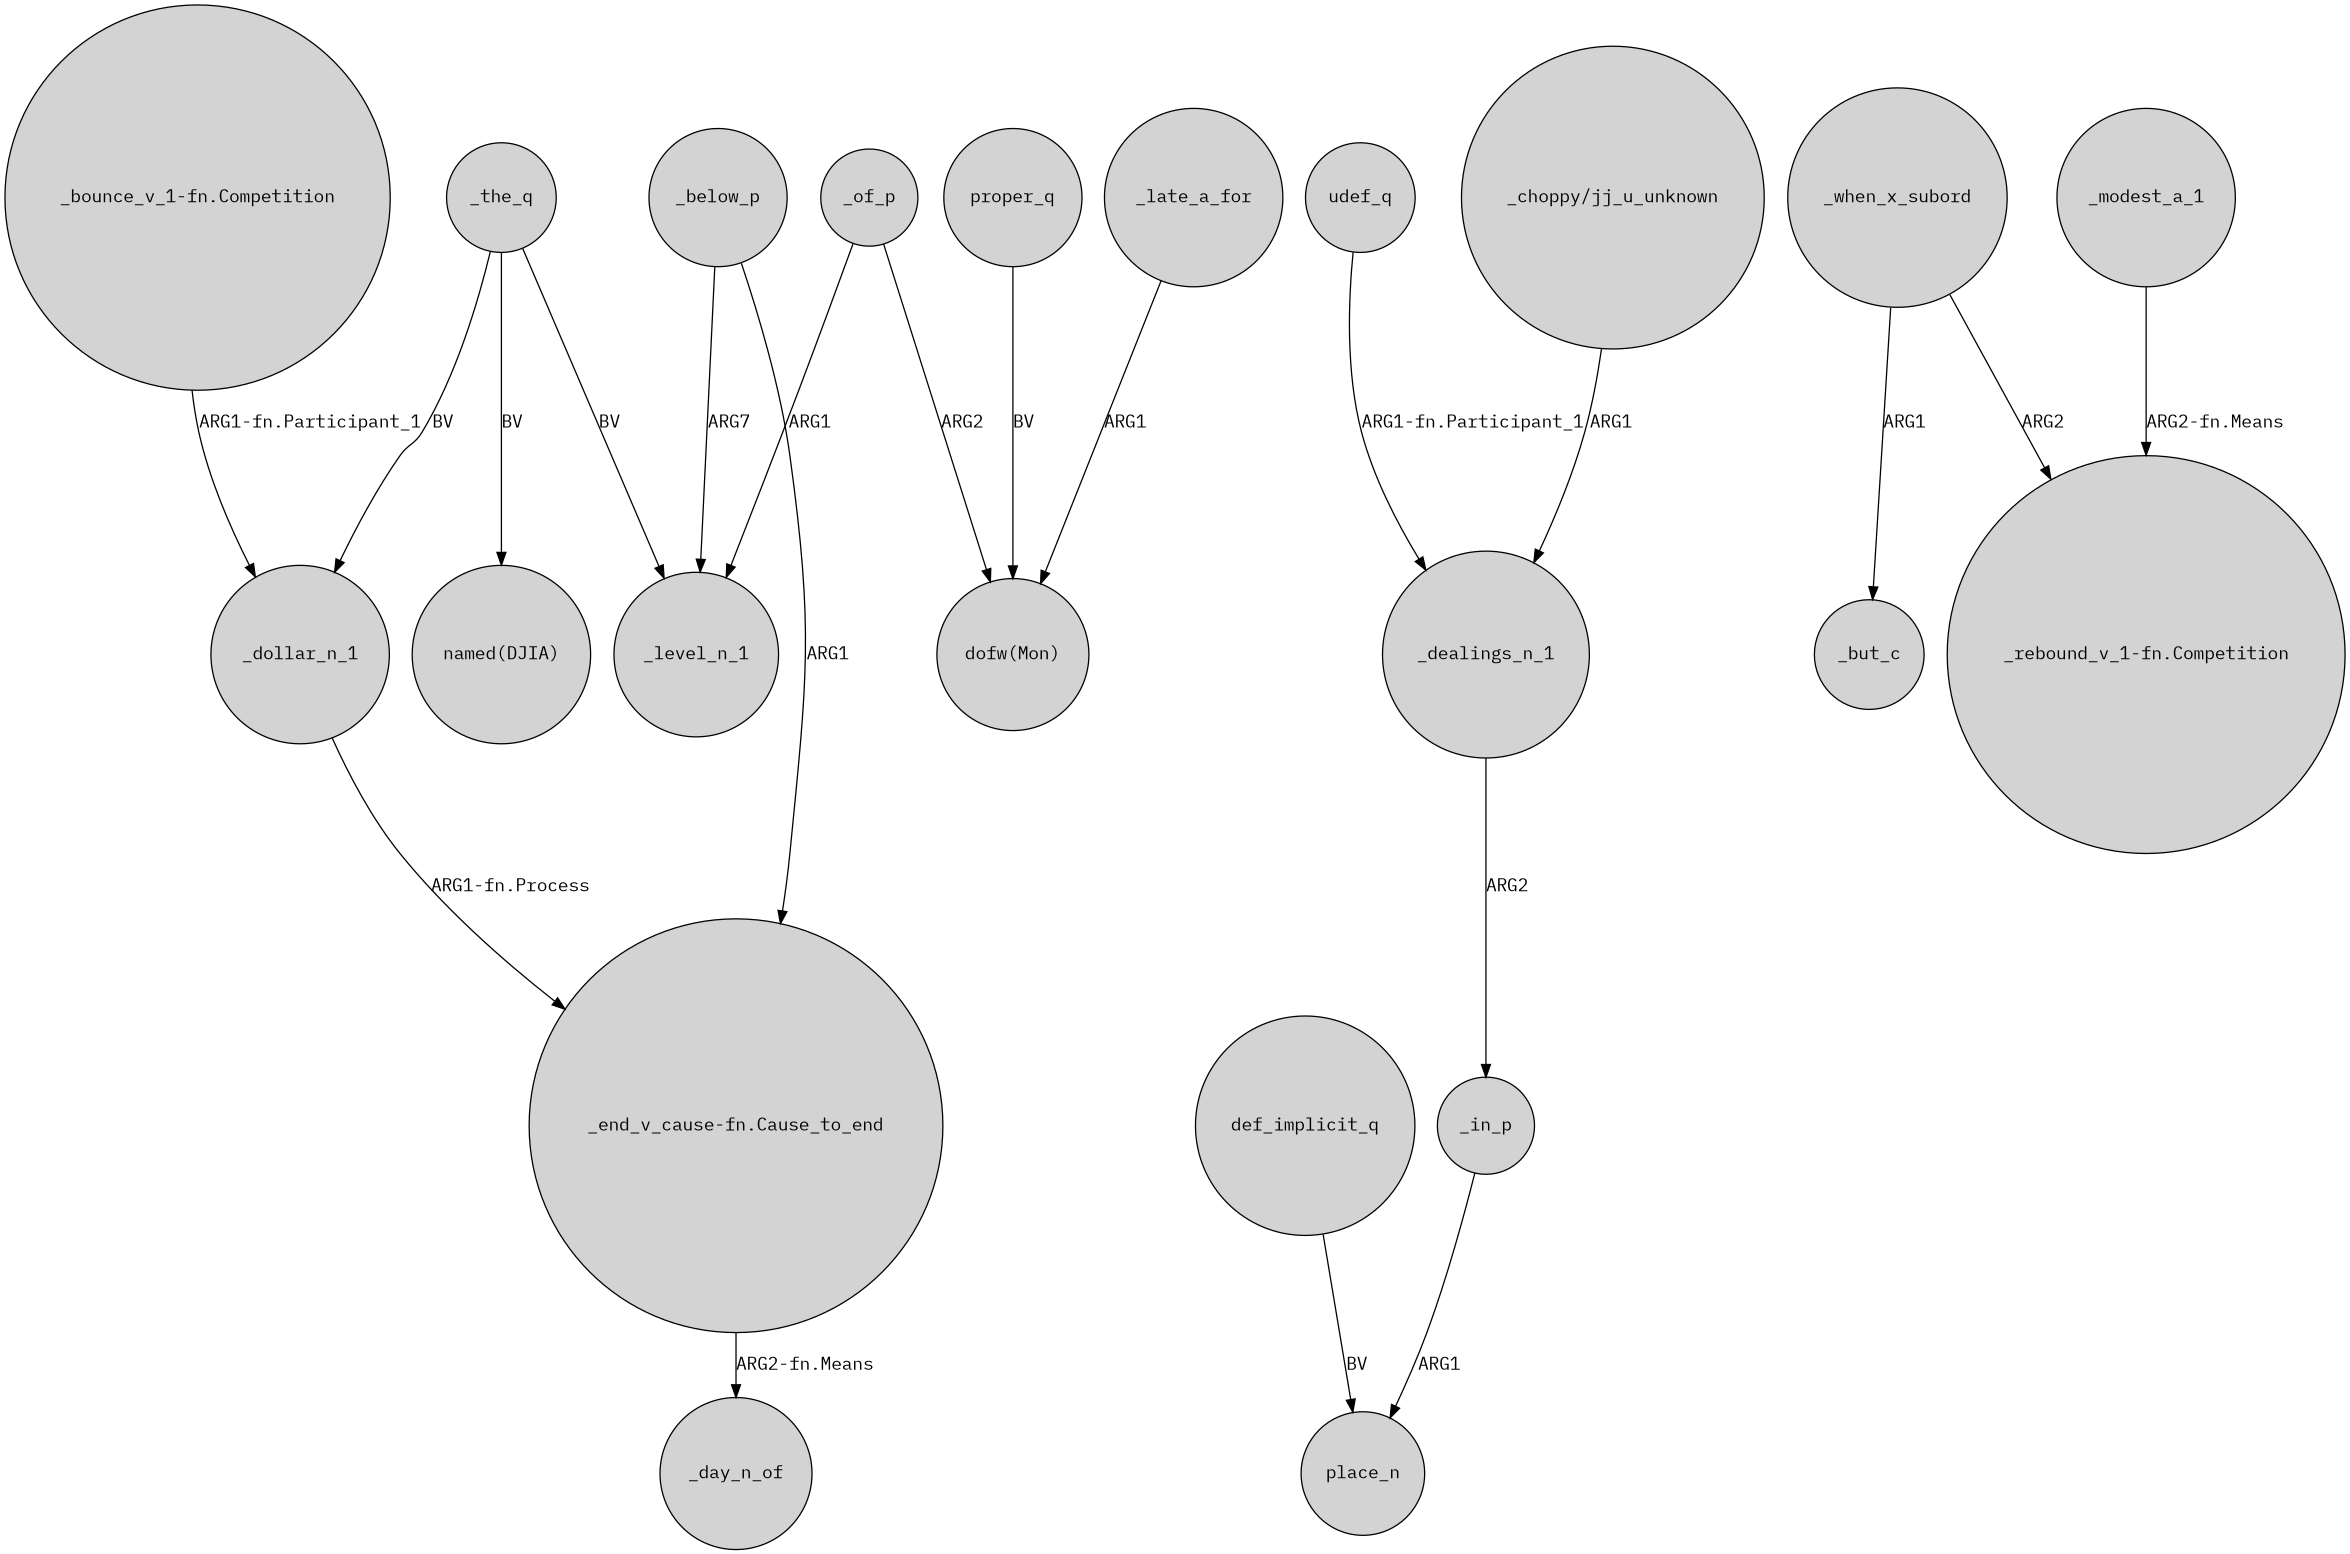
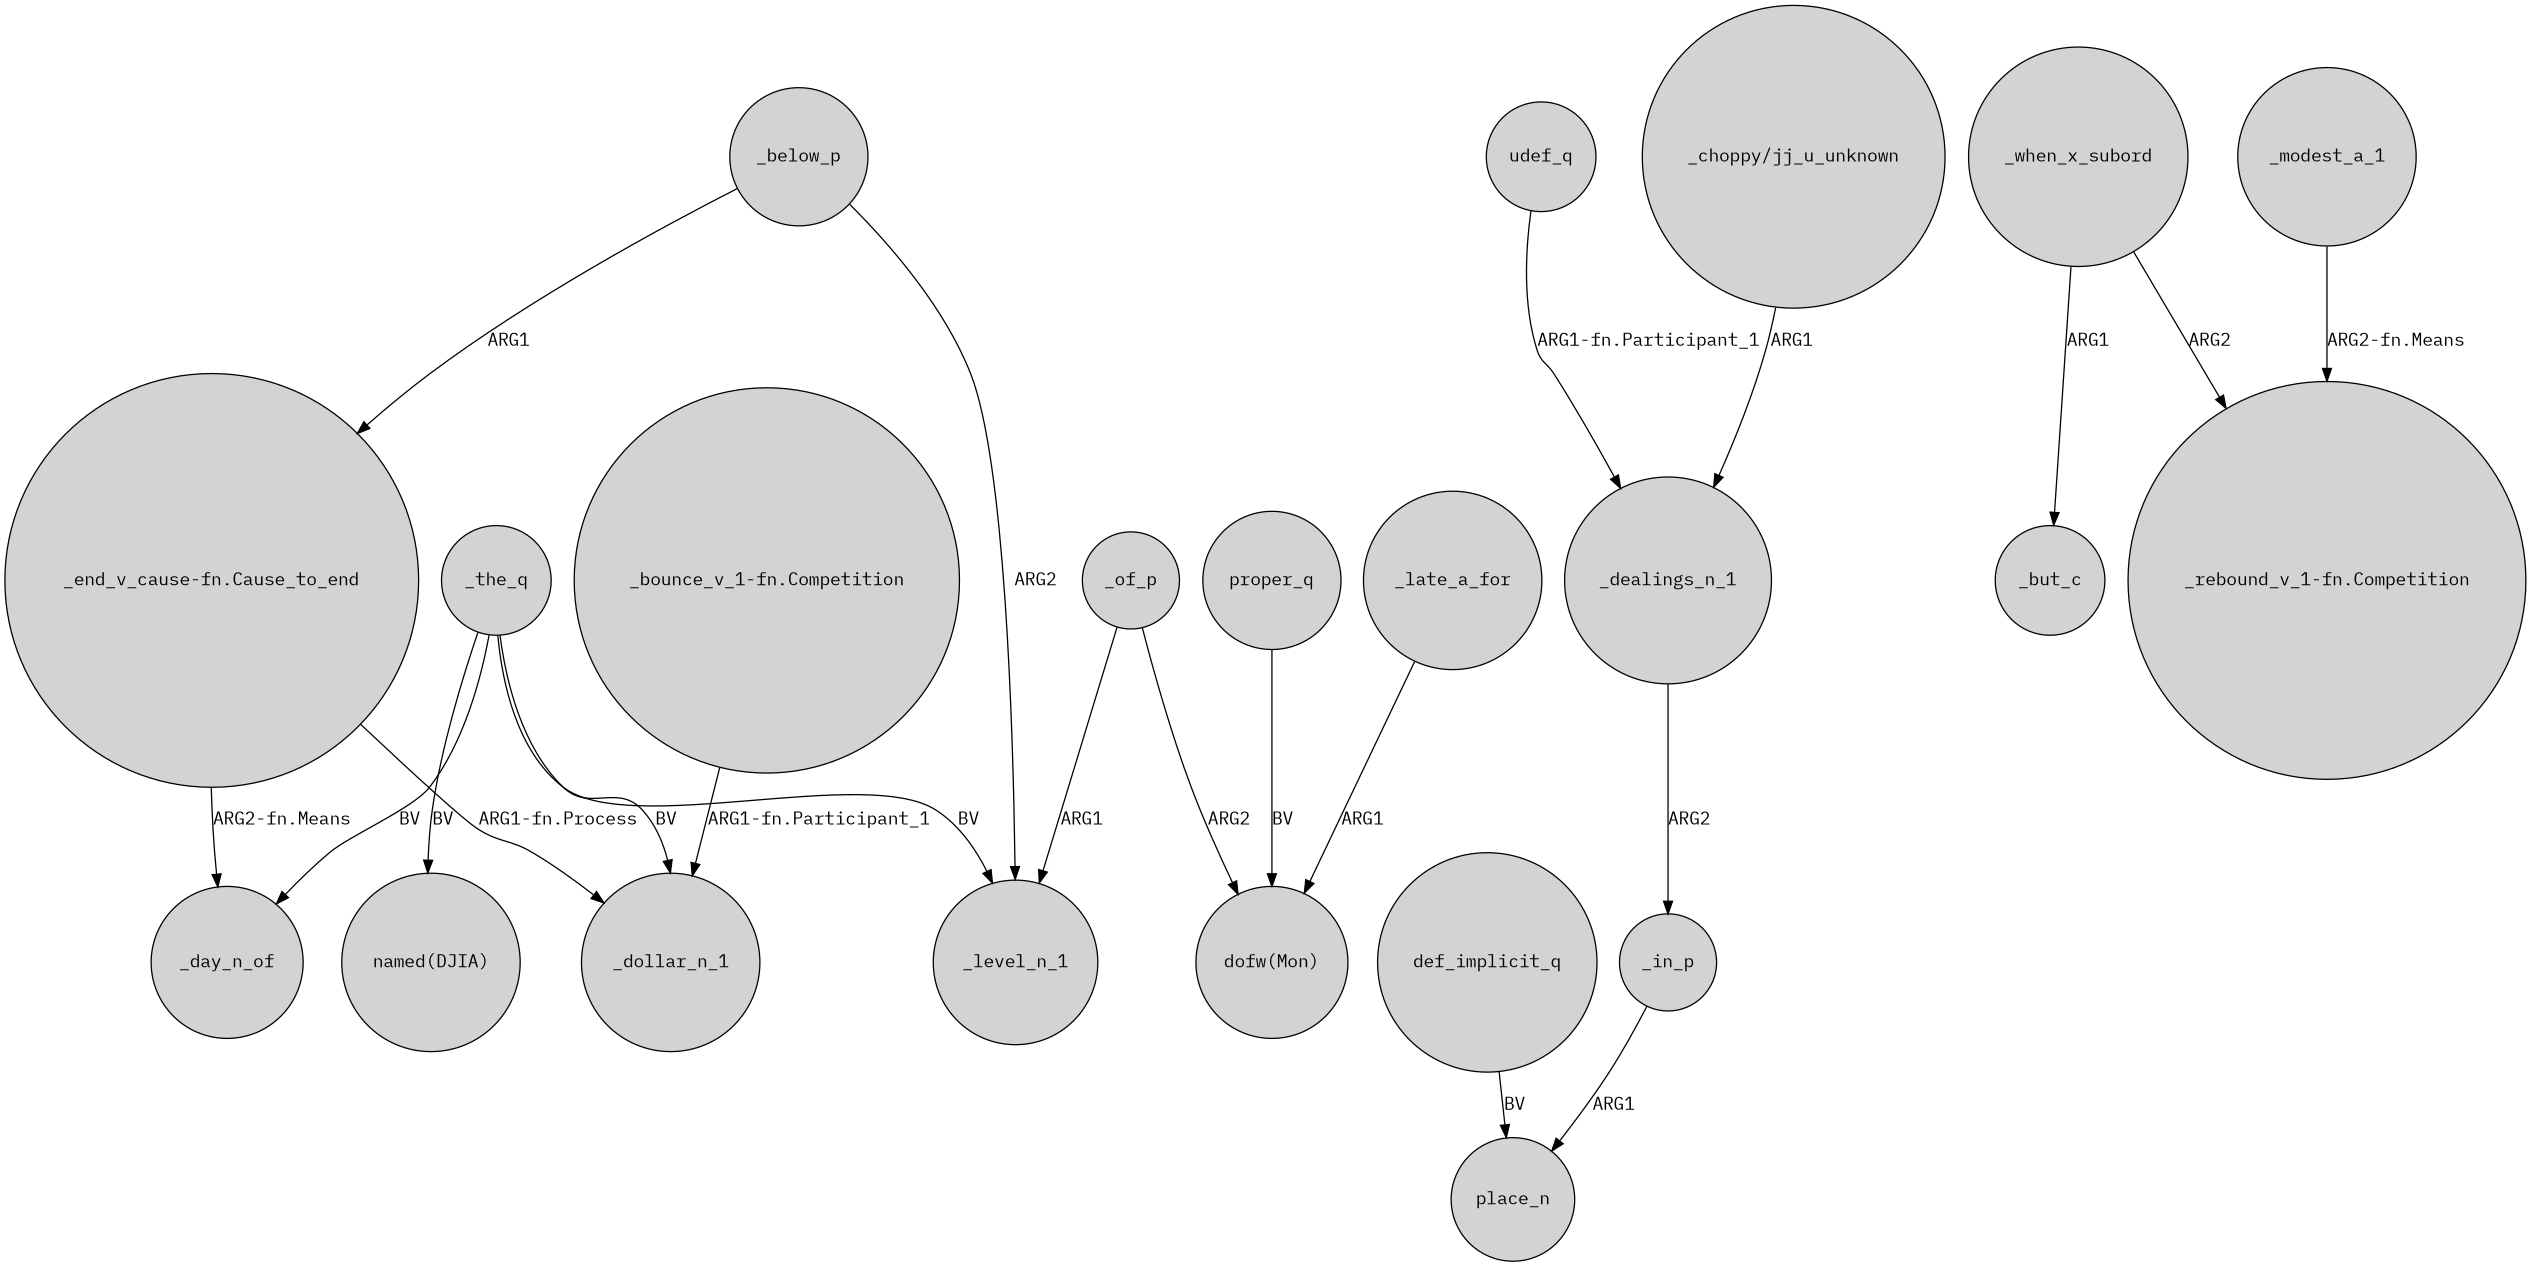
(730, 423) -> (1036, 580)
none -> (417, 798)
(426, 884) -> (468, 822)
